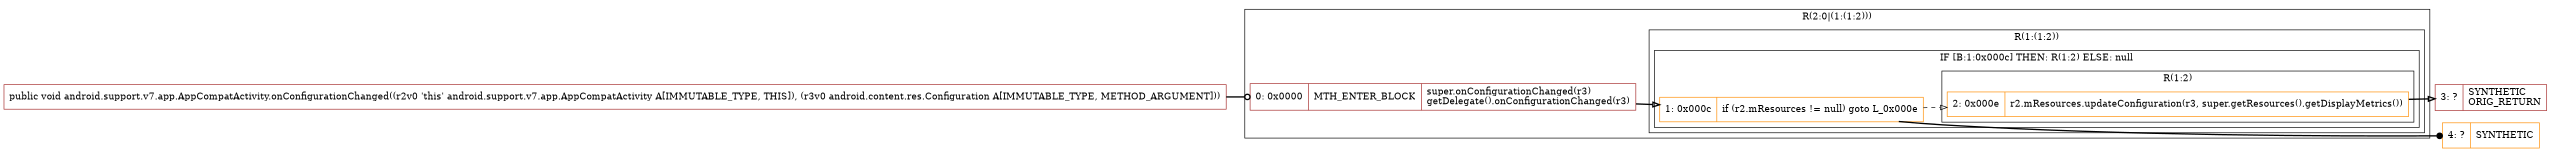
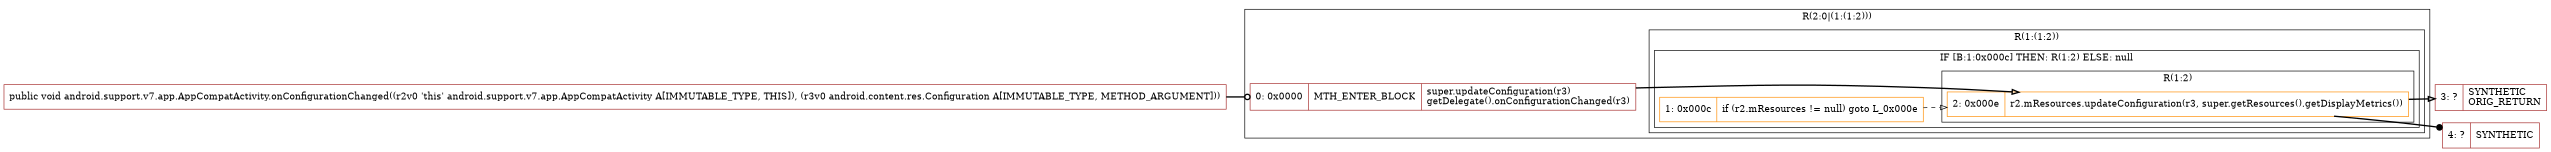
(1509, 92) -> (1499, 92)
(1644, 104) -> (1824, 85)
(2168, 134) -> (2385, 121)
(2491, 135) -> (2491, 135)
